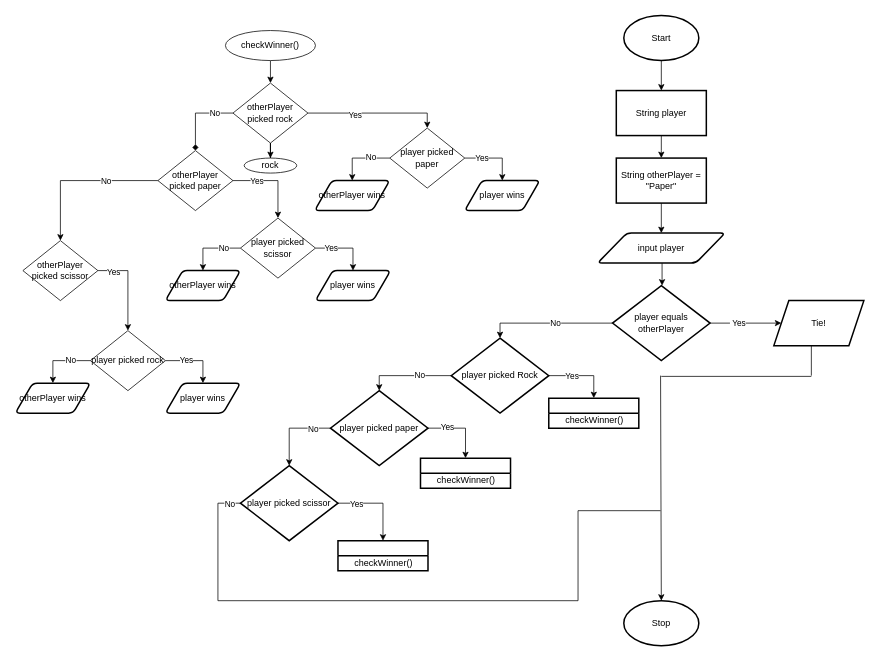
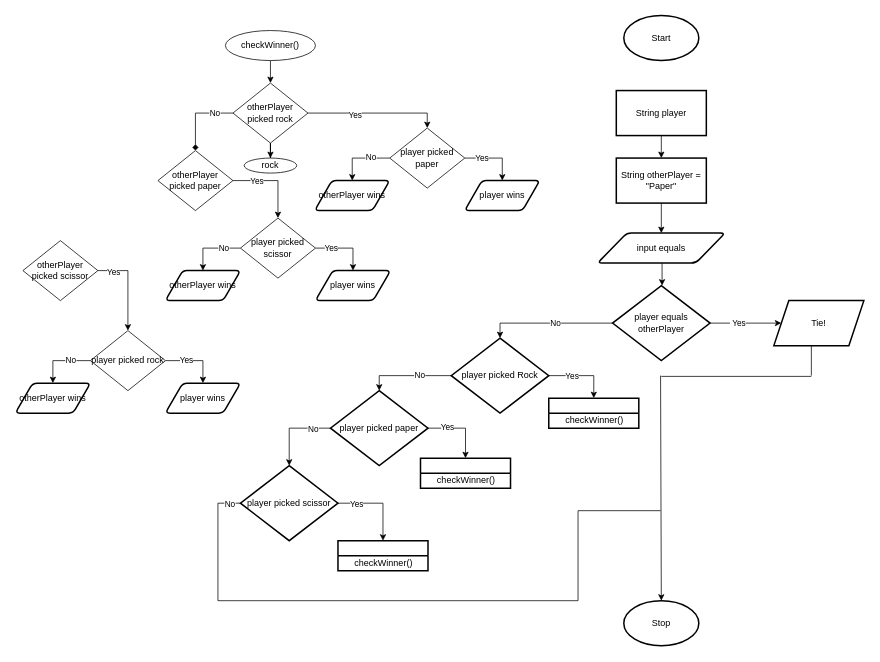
(661, 72) -> none
(81, 180) -> none
(661, 248) -> (661, 248)
